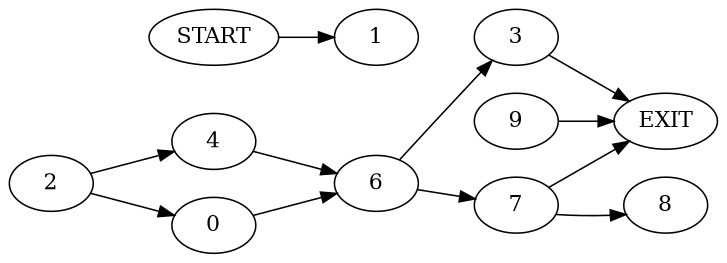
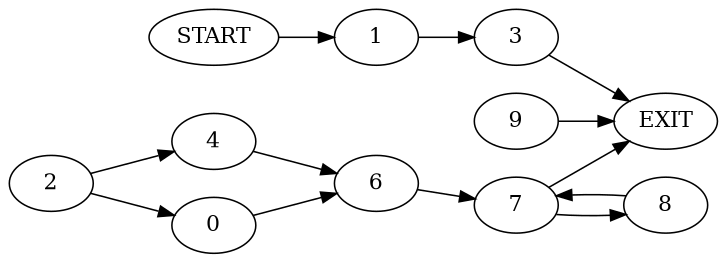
(440, 116) -> (439, 37)
none -> (599, 195)
